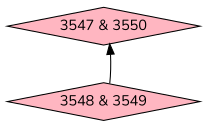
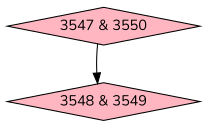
(111, 69) -> (97, 58)
